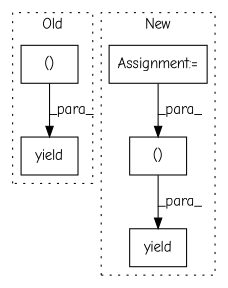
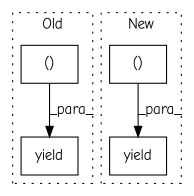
(158, 64) -> none
